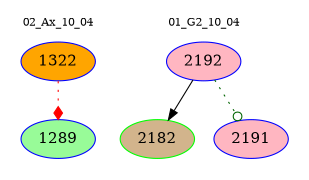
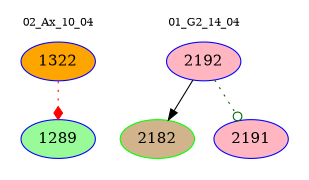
(204, 23) -> (204, 23)
